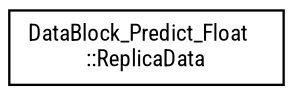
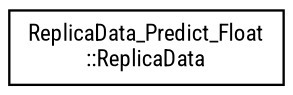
(146, 48) -> (146, 48)
